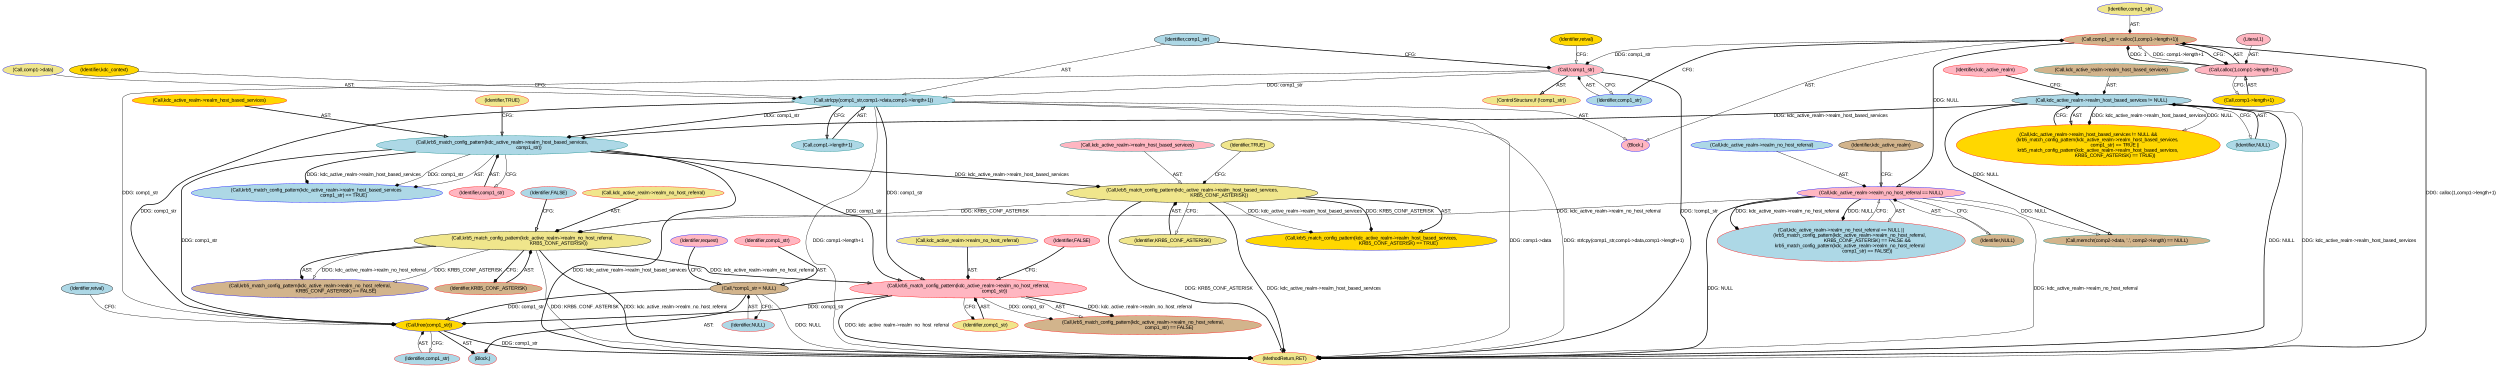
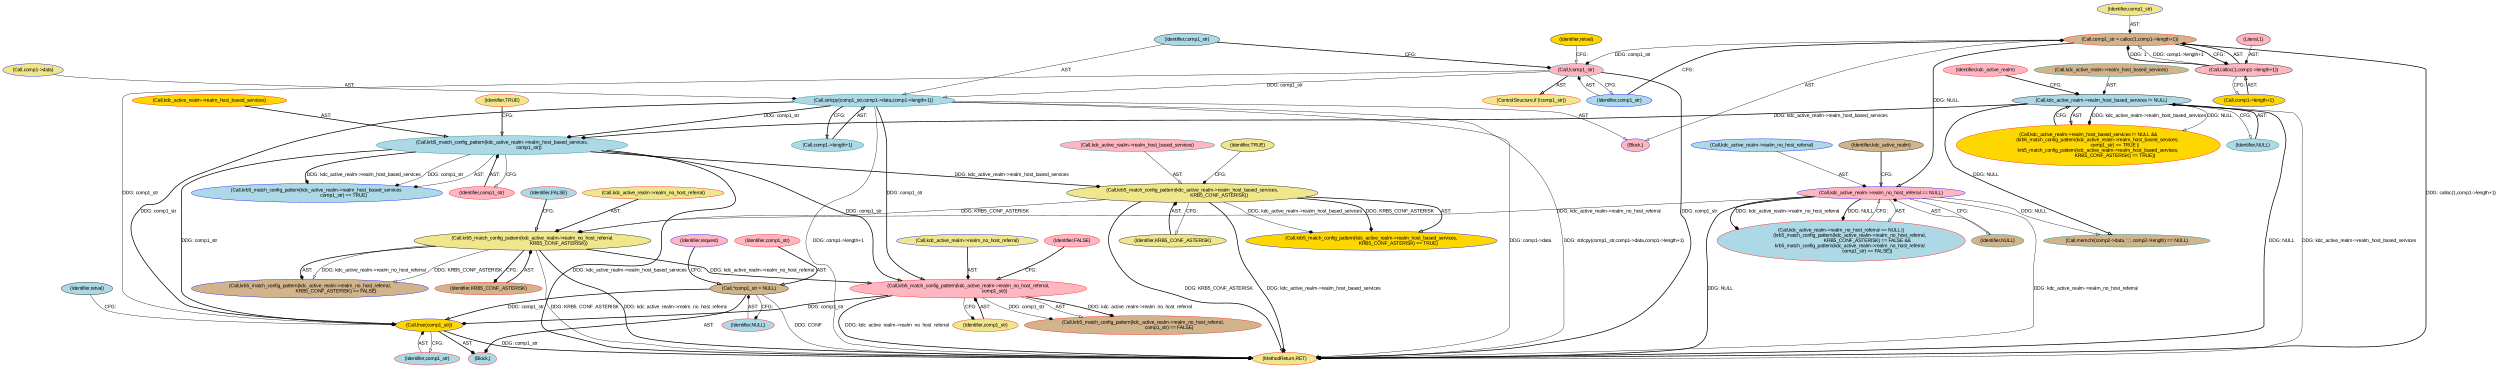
(104, 70) -> none
(1699, 211) -> (1699, 211)
(808, 325) -> (808, 325)
